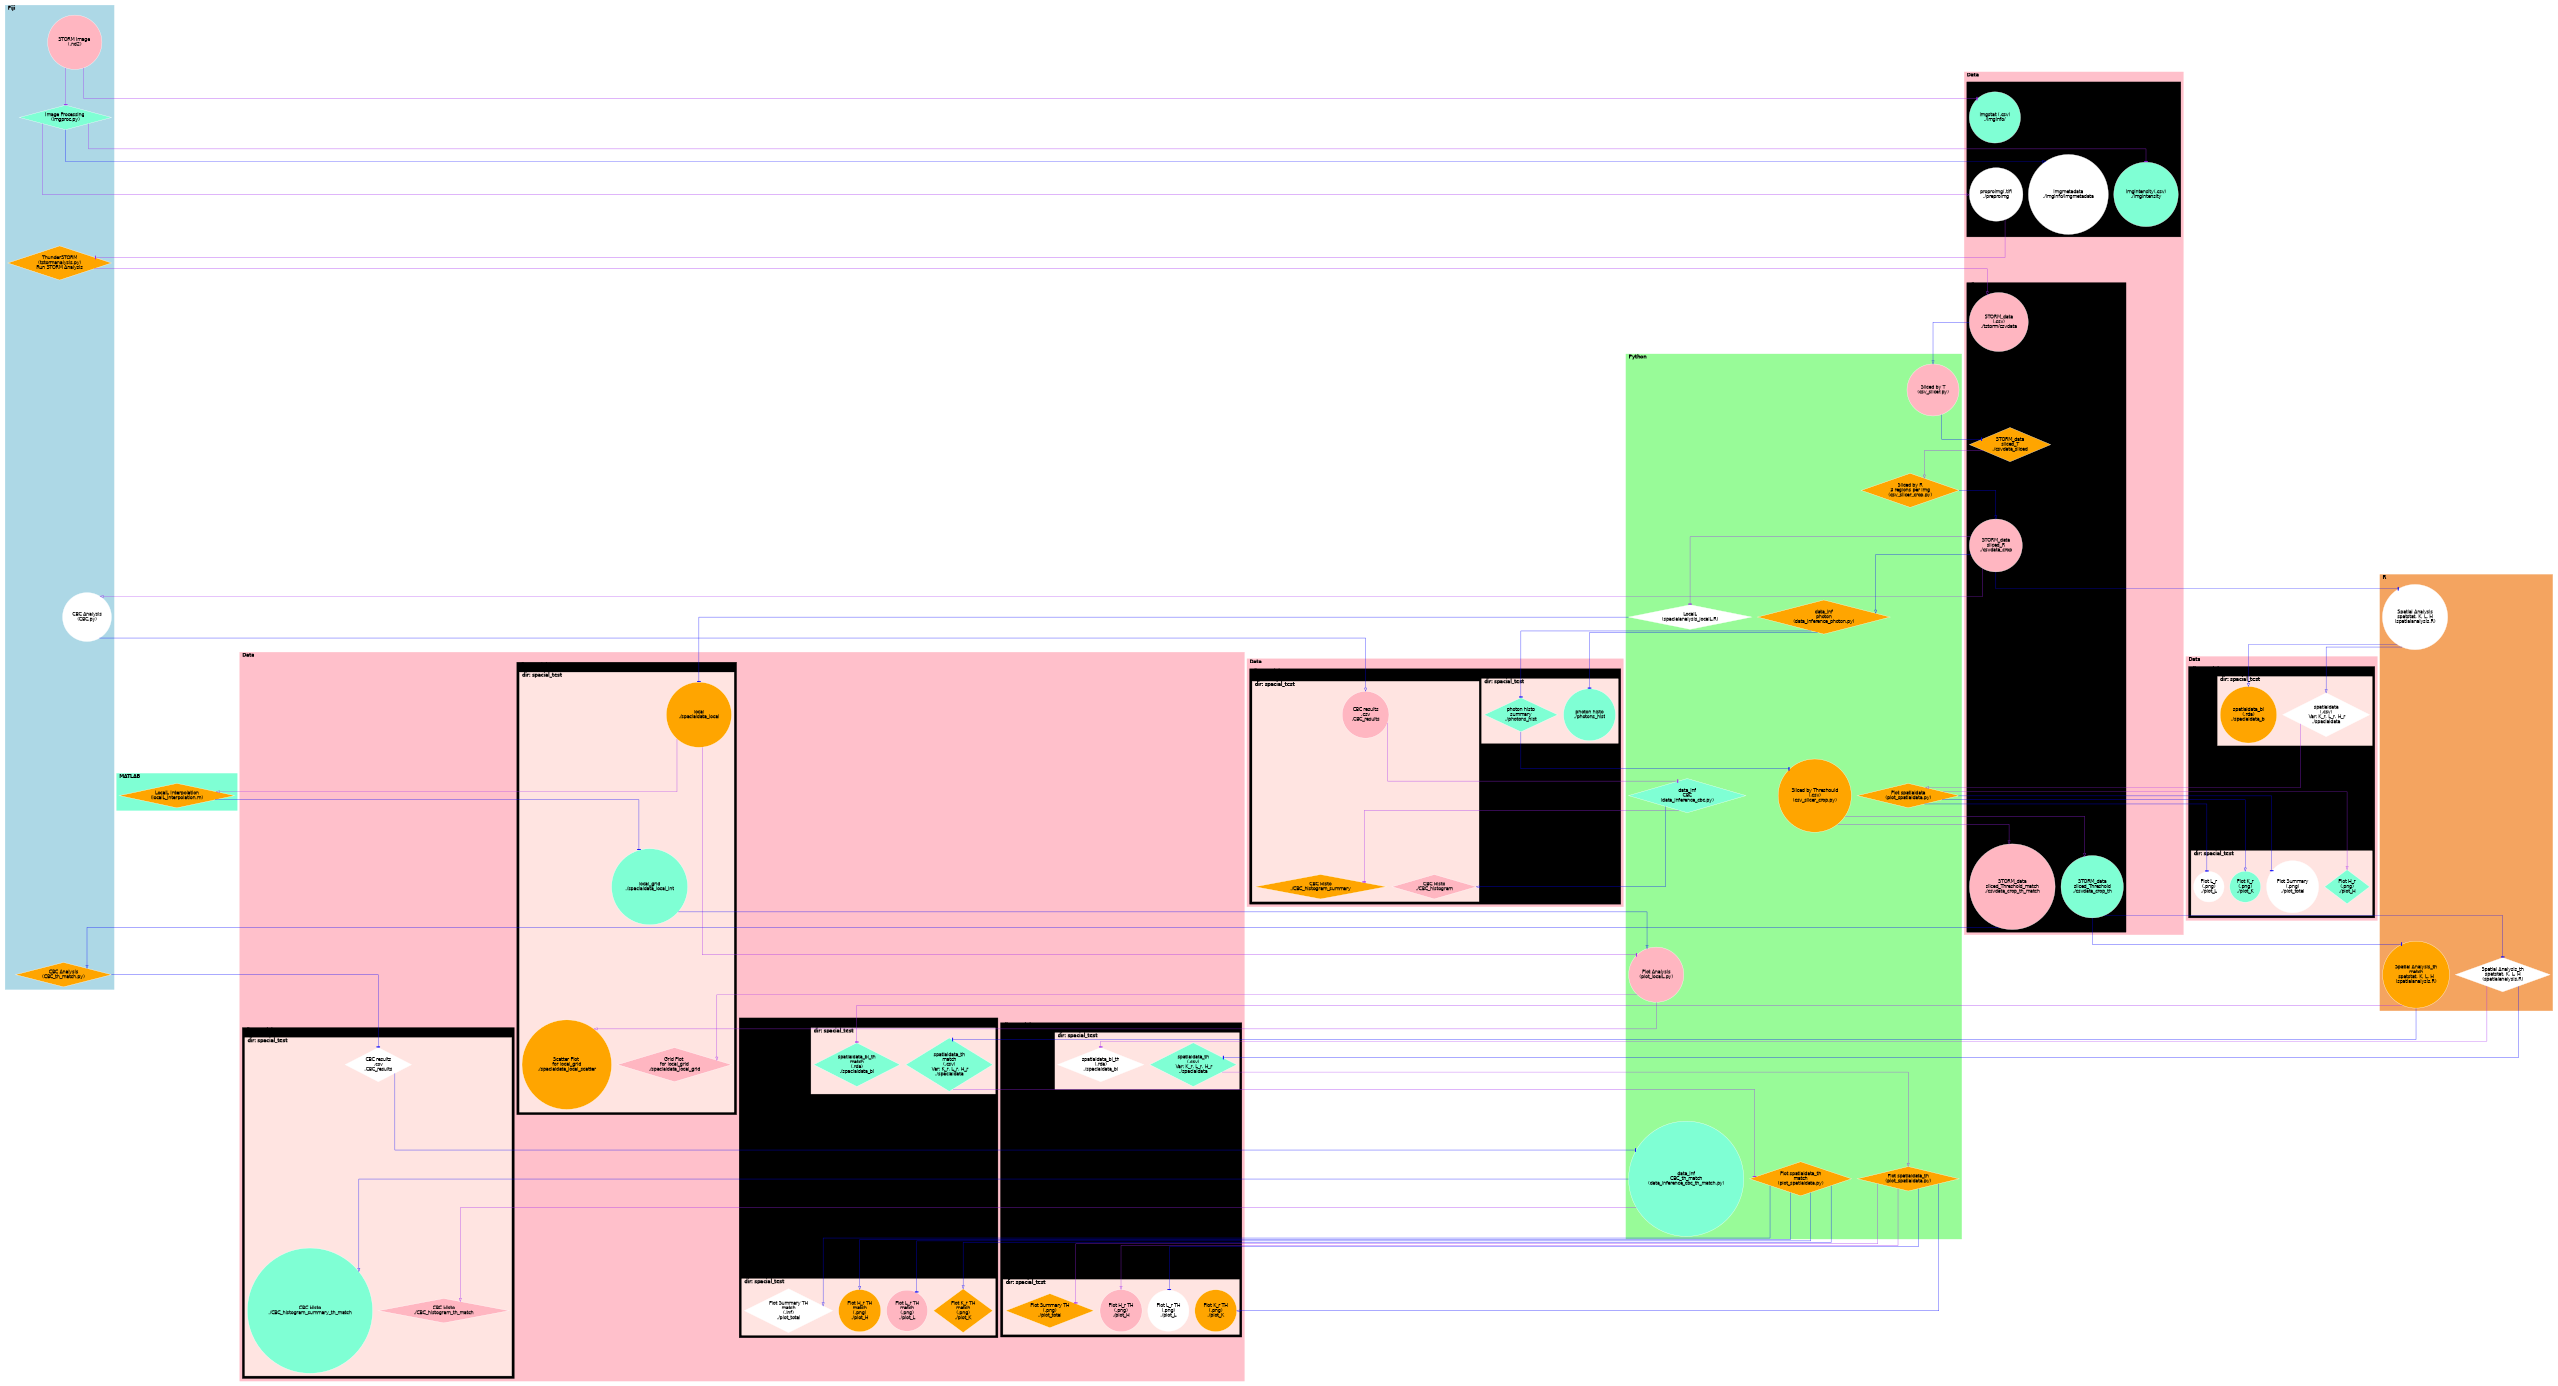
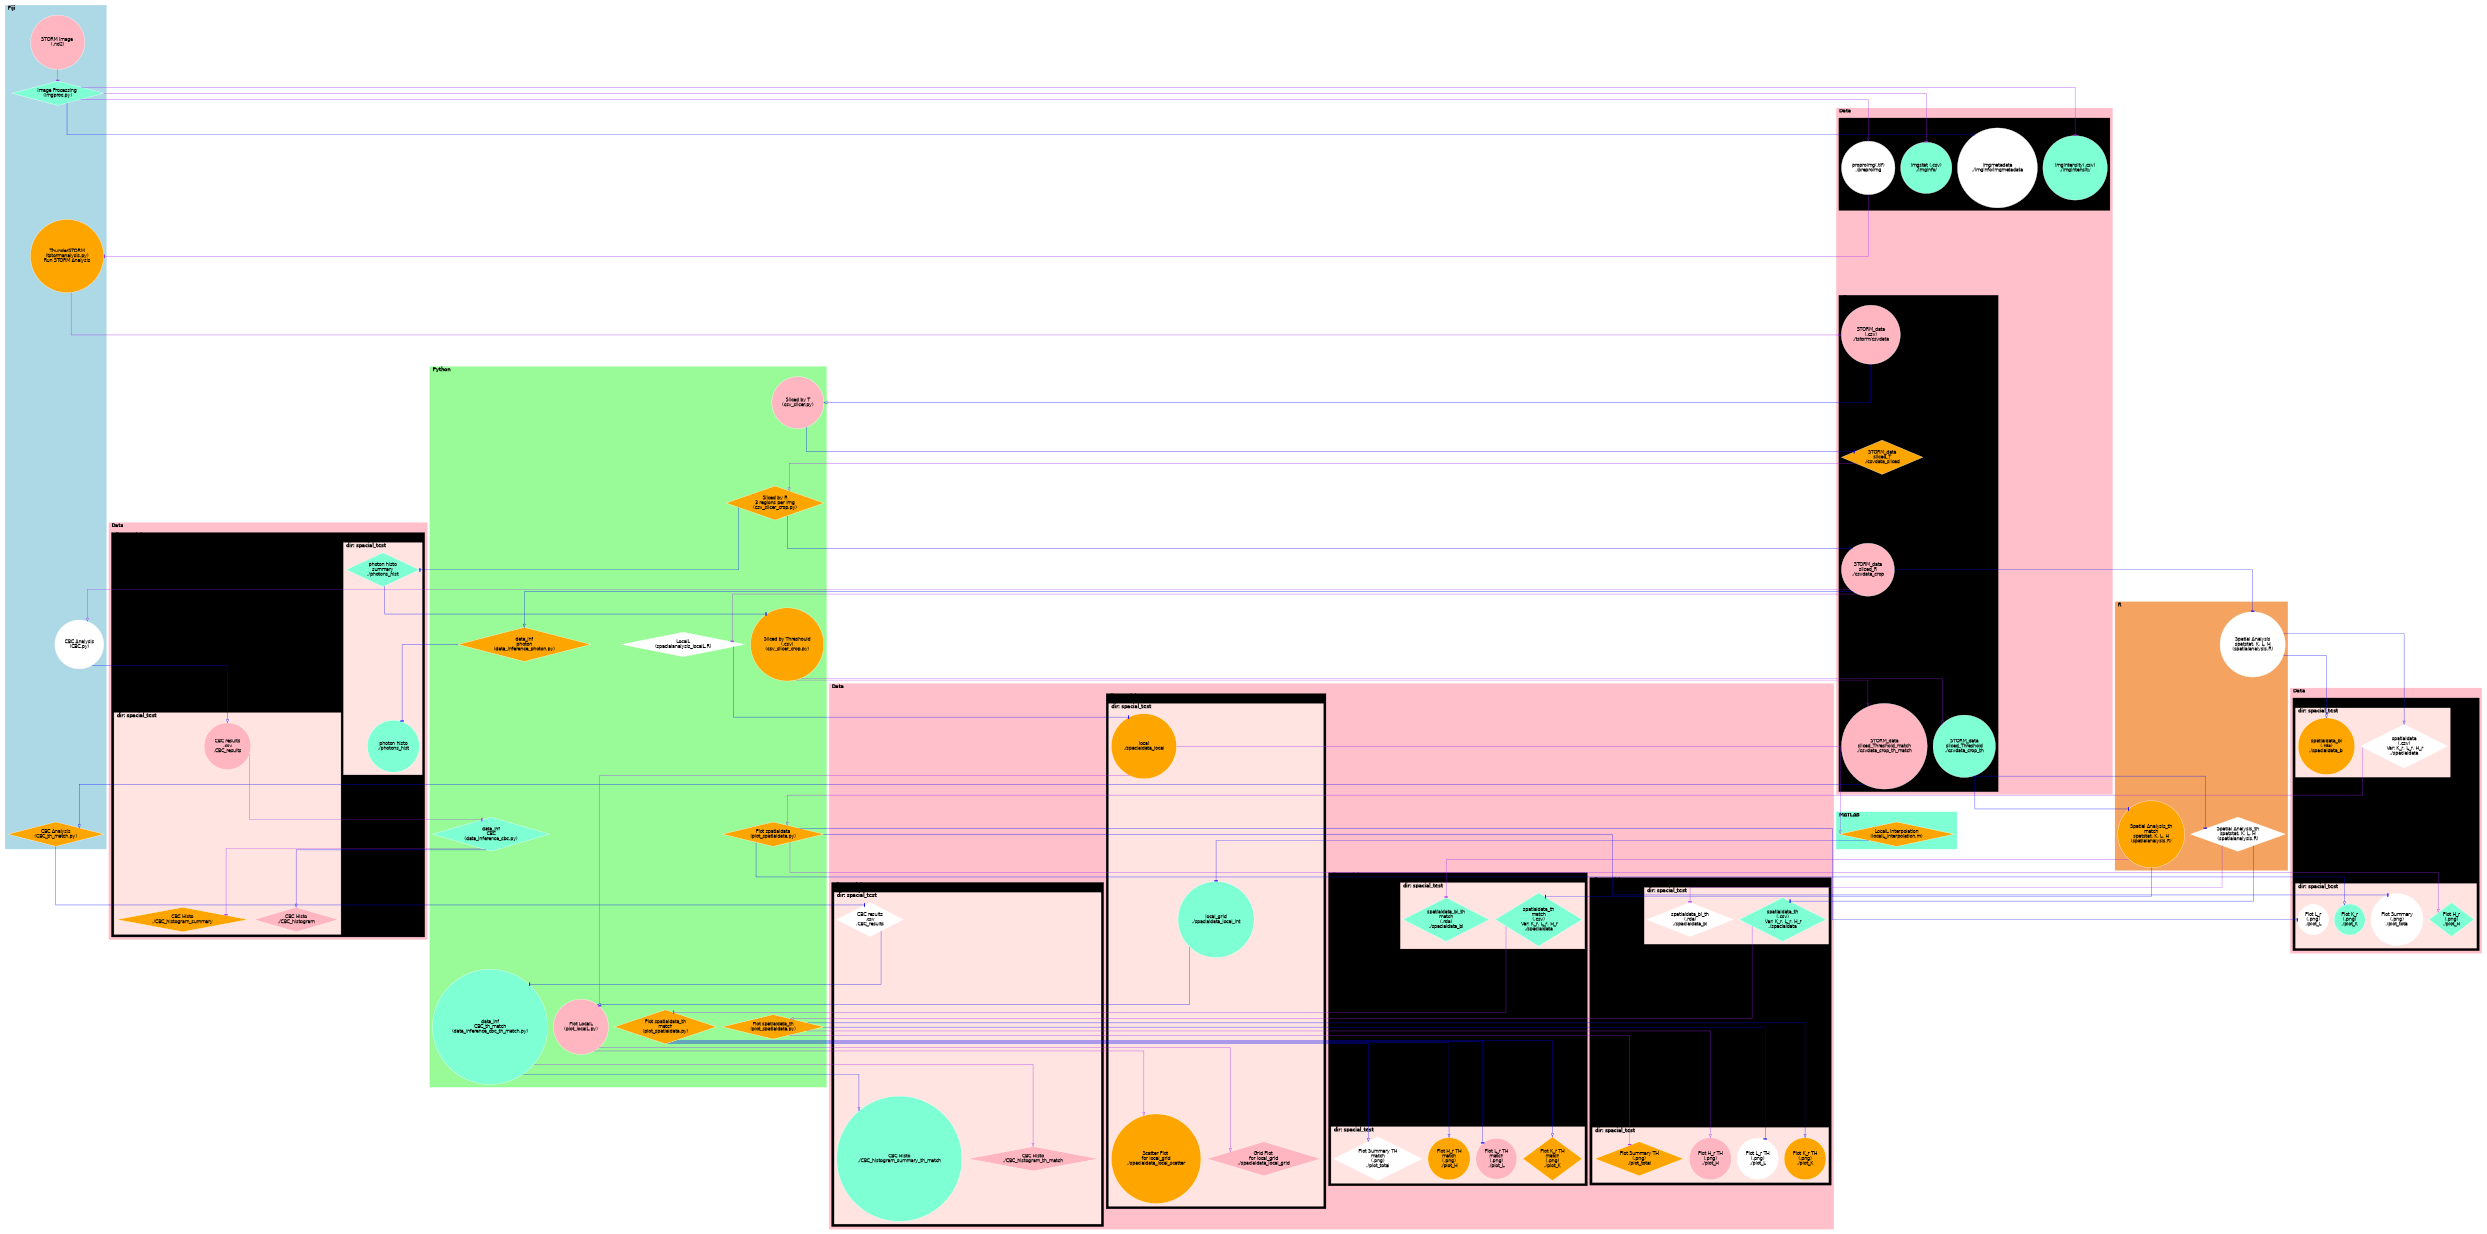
(1015, 99) -> (1039, 93)
(60, 263) -> (67, 256)
(1580, 631) -> (611, 570)
(1656, 975) -> (581, 1027)
(788, 1311) -> (1378, 1159)
